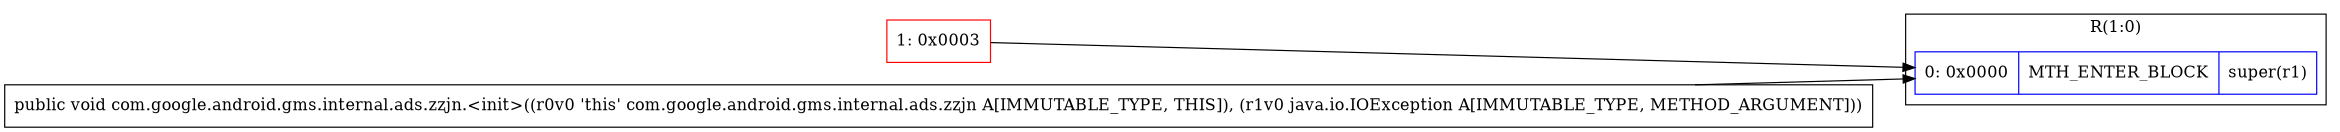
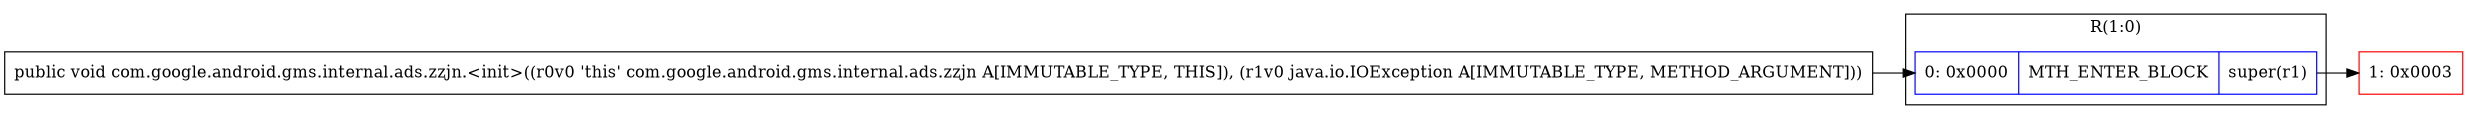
(1447, 55) -> (2333, 73)
